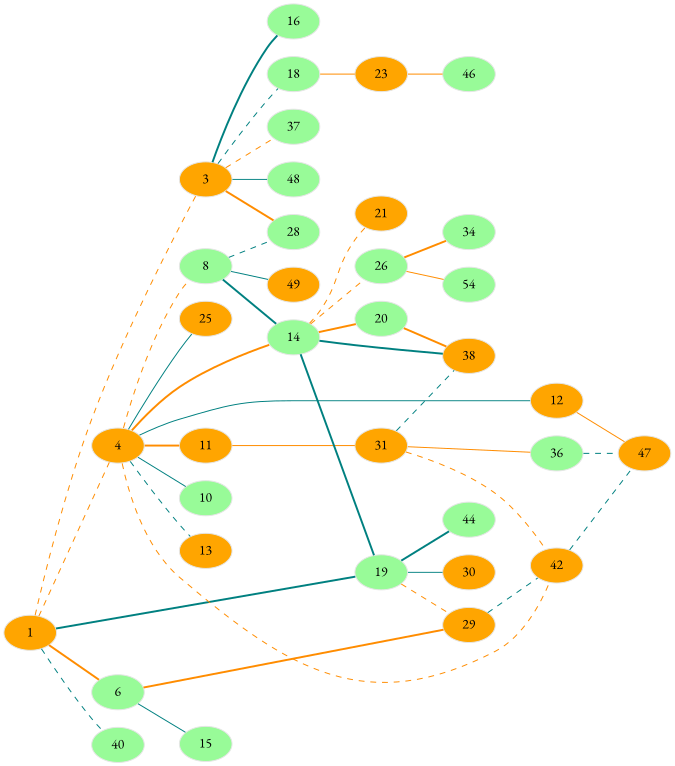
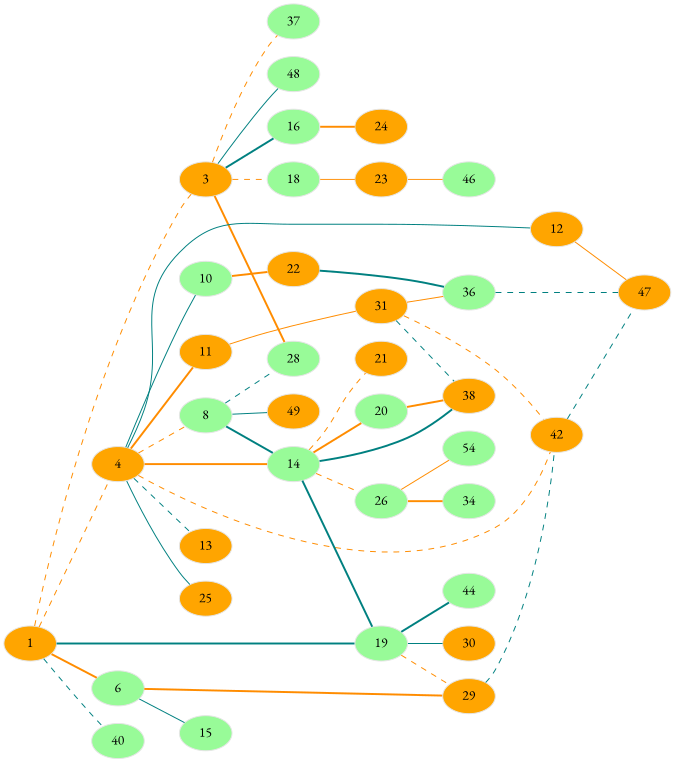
(247, 125) -> (250, 179)
none -> (381, 127)
none -> (293, 269)
